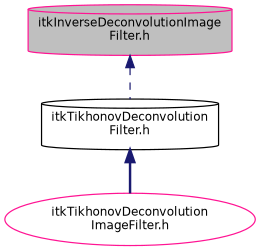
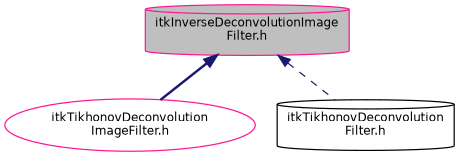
(130, 178) -> (184, 81)
